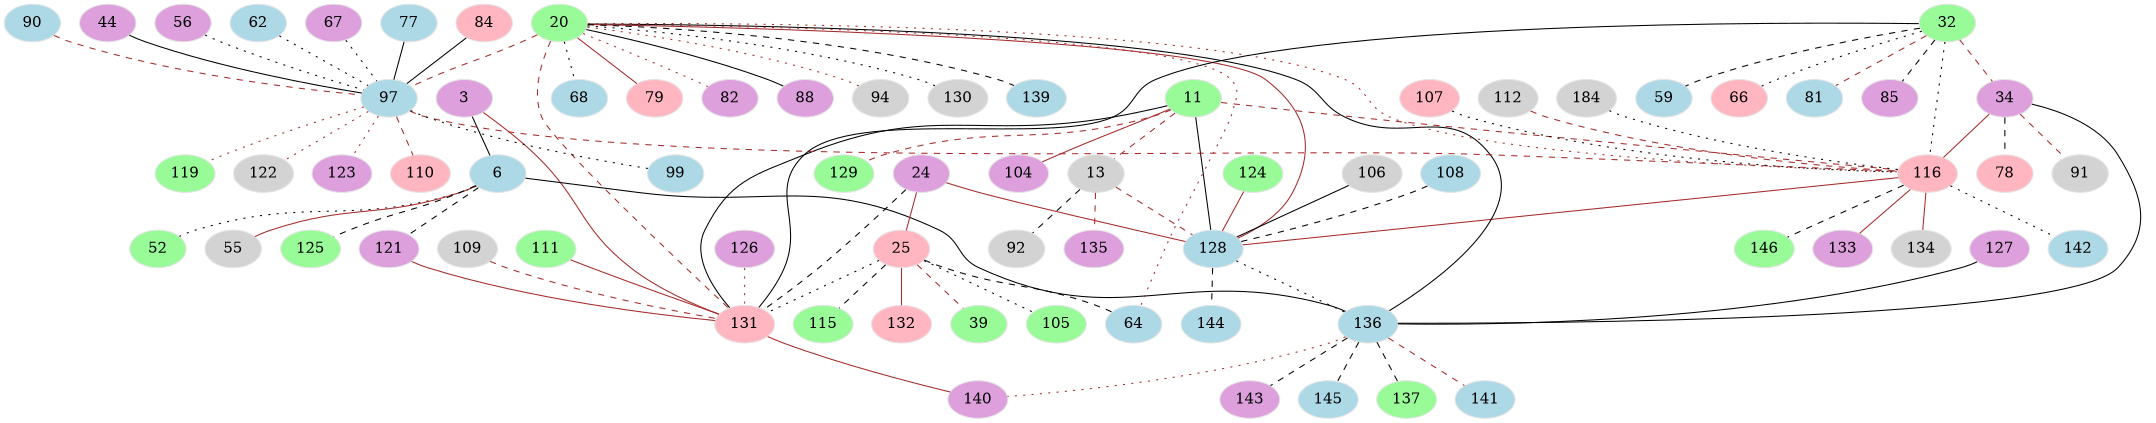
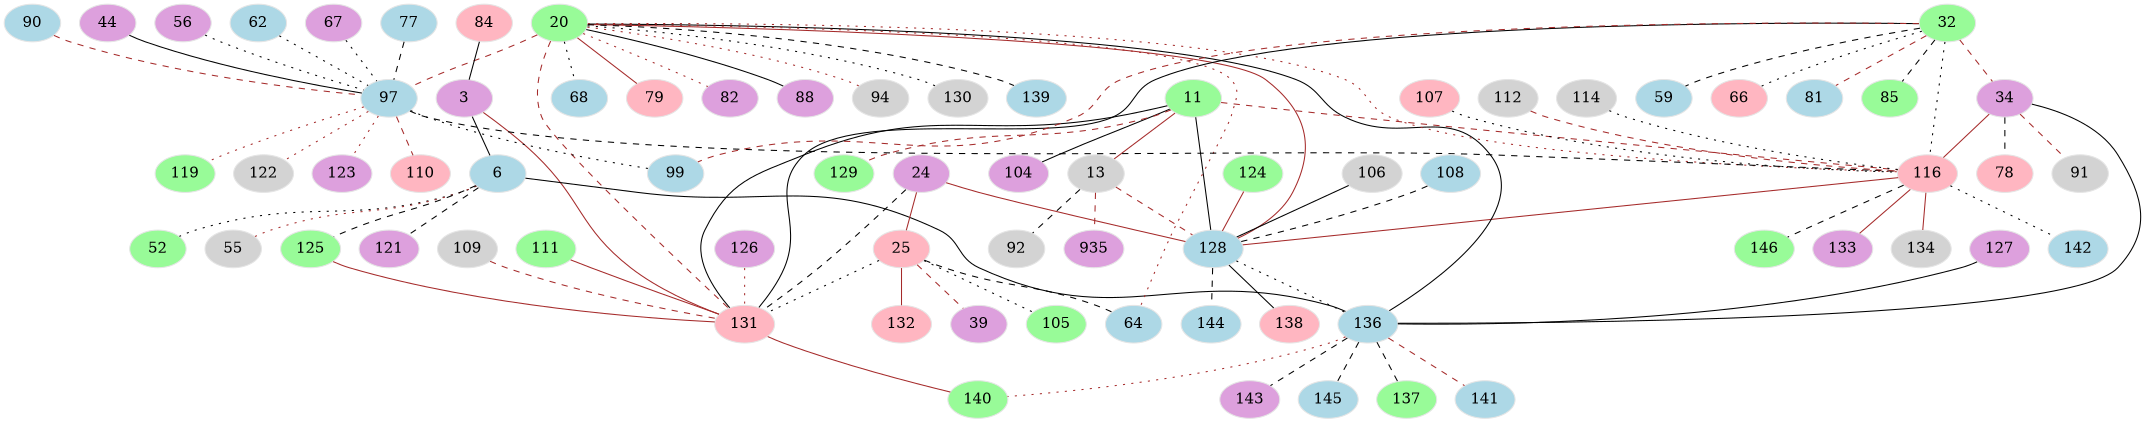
(399, 61) -> (399, 61)
(437, 61) -> (476, 53)
none -> (1144, 73)
(1587, 98) -> (1587, 98)
(1890, 98) -> (1890, 98)
(1106, 135) -> (1106, 135)
(1145, 136) -> (1145, 136)
(1152, 153) -> (1152, 153)
(315, 218) -> (315, 218)
(1094, 249) -> (1094, 249)
(562, 299) -> (522, 303)
(823, 324) -> none
(979, 324) -> (979, 324)
none -> (1290, 324)
(978, 400) -> (978, 400)
